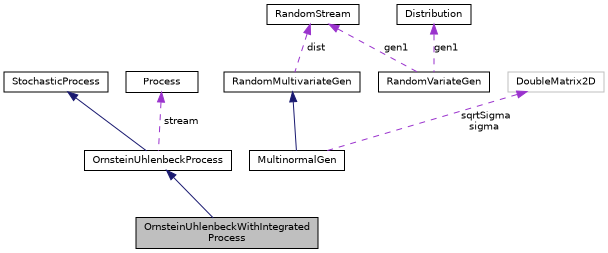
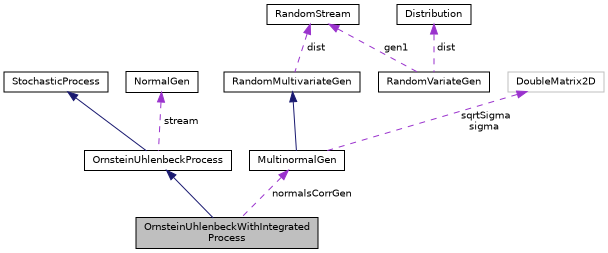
(445, 48) -> (445, 48)
(162, 82) -> (162, 82)
none -> (261, 198)
